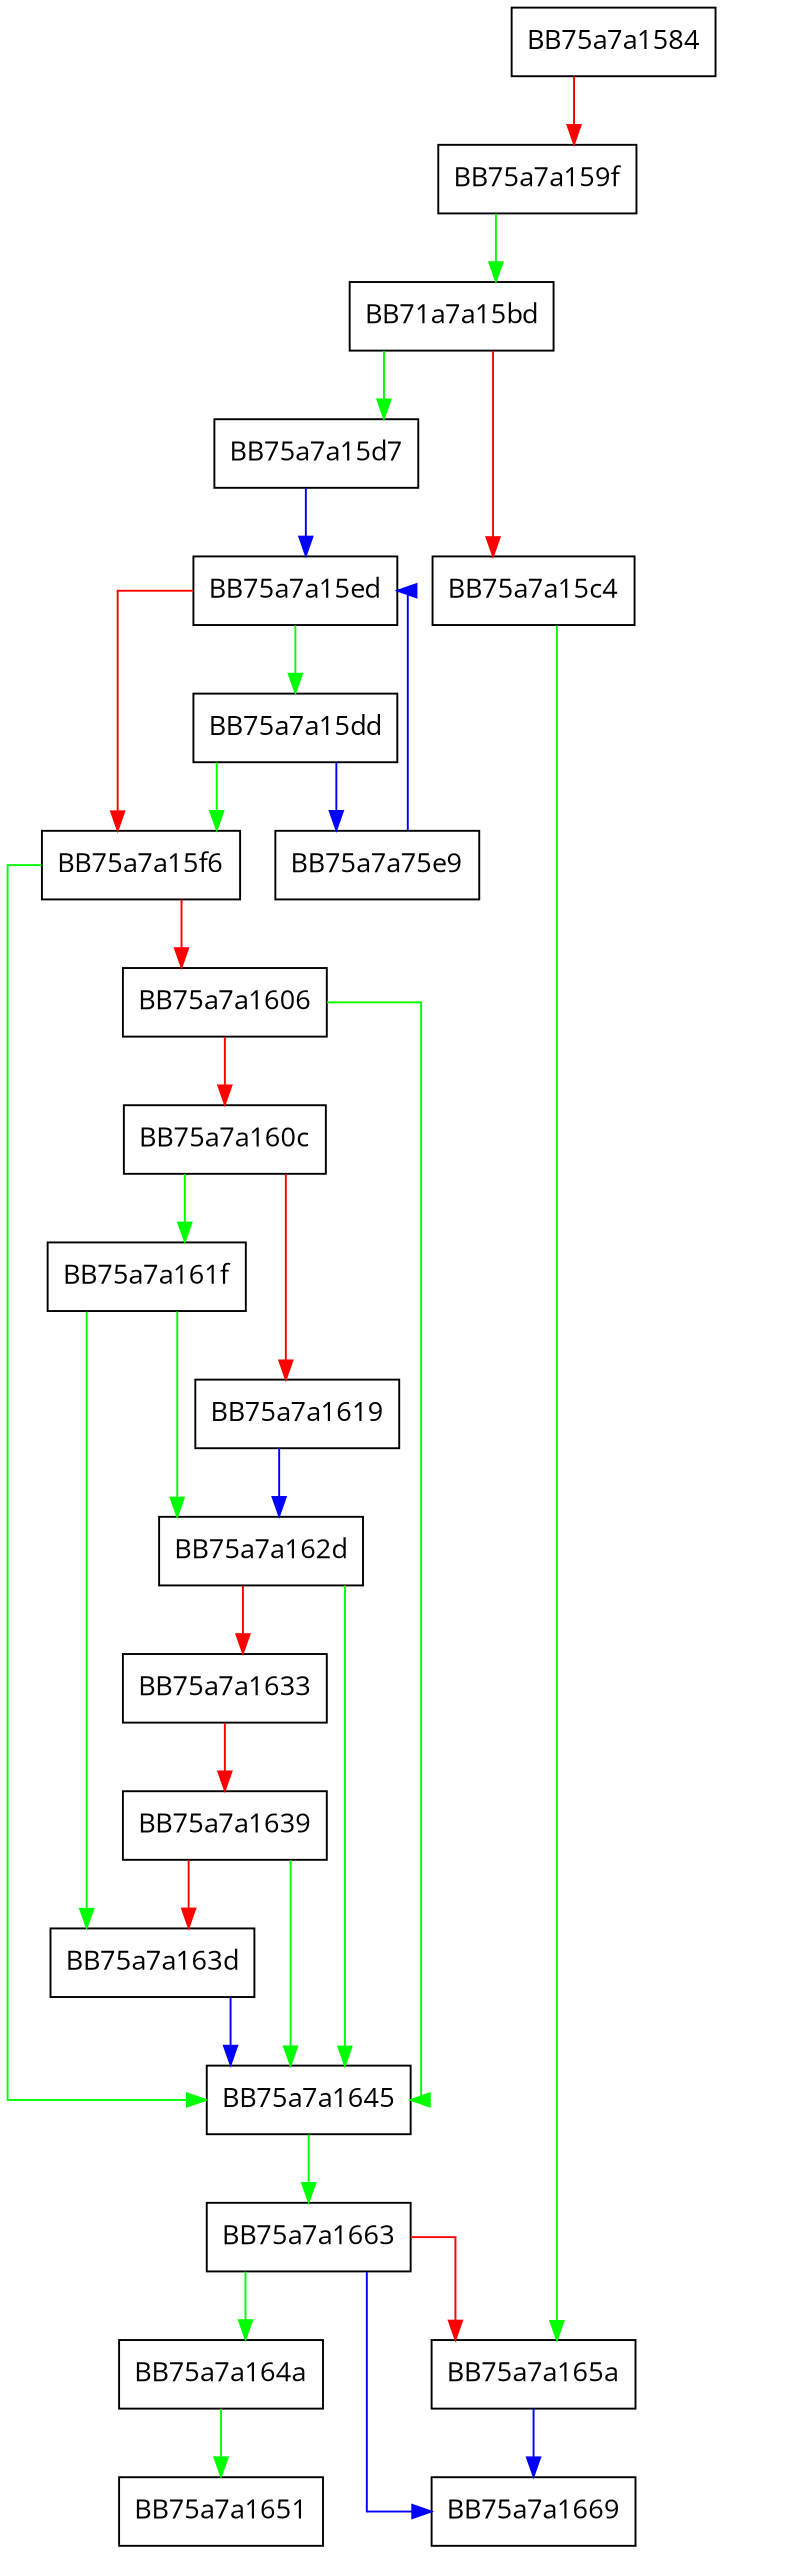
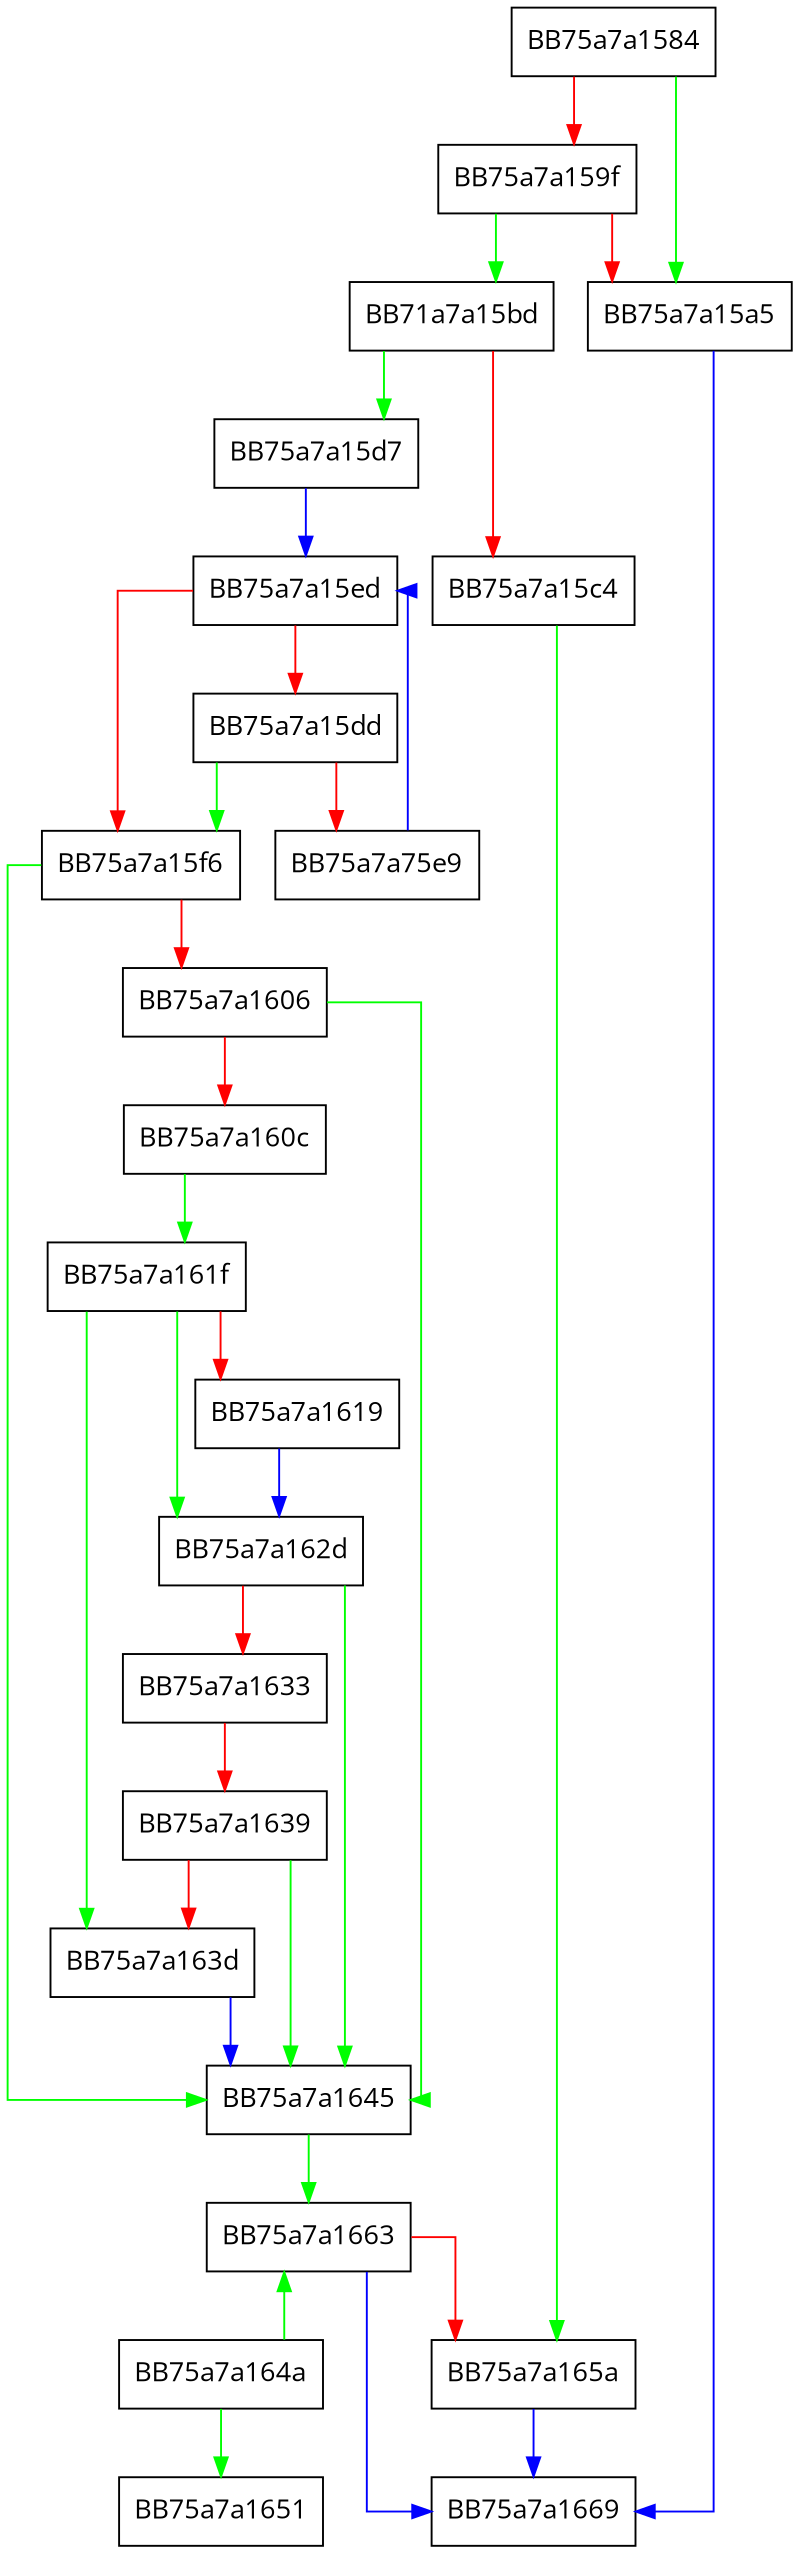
none -> (690, 316)
(295, 650) -> (295, 650)
(336, 787) -> (336, 787)
(286, 1267) -> (221, 1336)
(245, 2296) -> (284, 2315)
